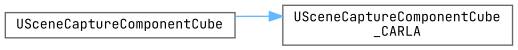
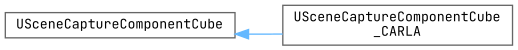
(252, 16) -> (266, 34)
